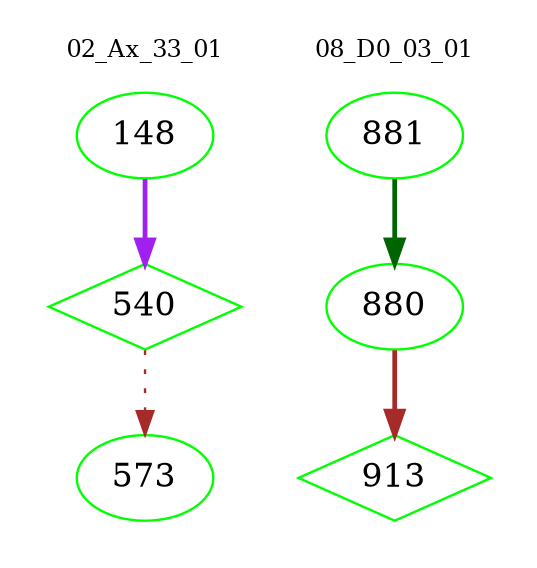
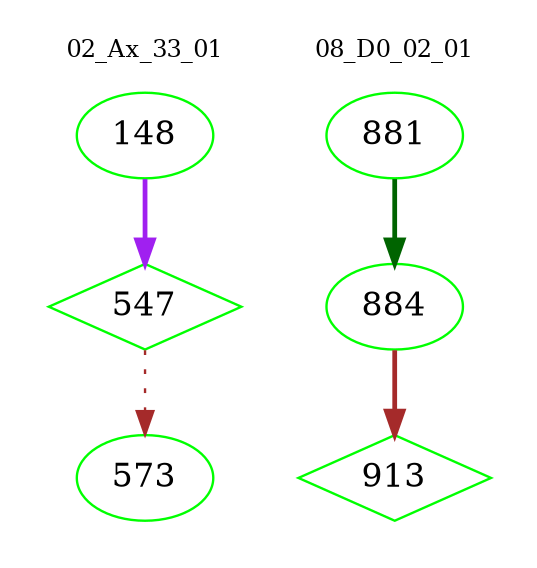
(395, 51) -> (395, 51)
(145, 307) -> (145, 307)
(395, 307) -> (395, 307)
